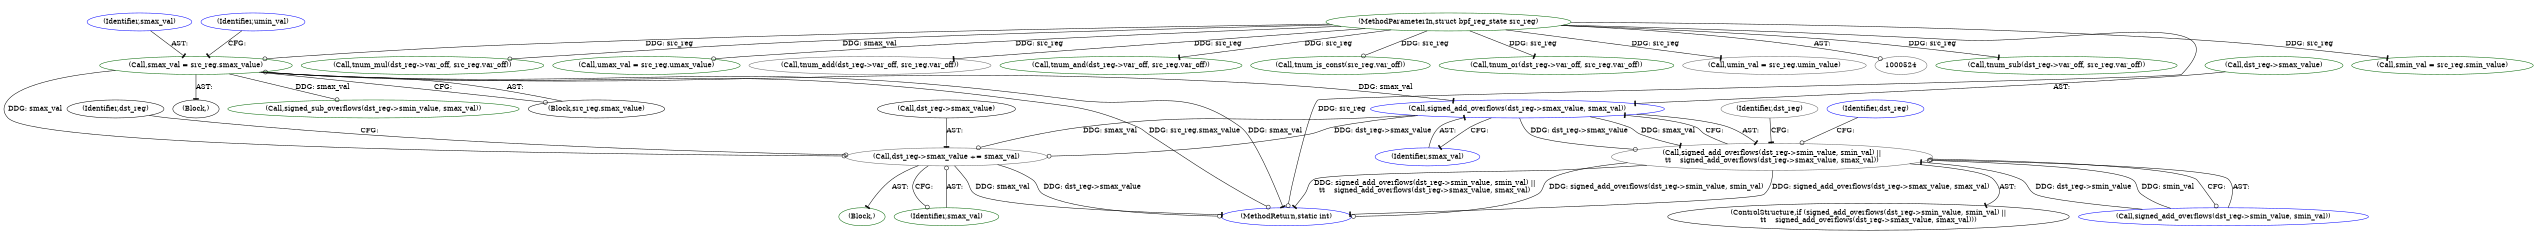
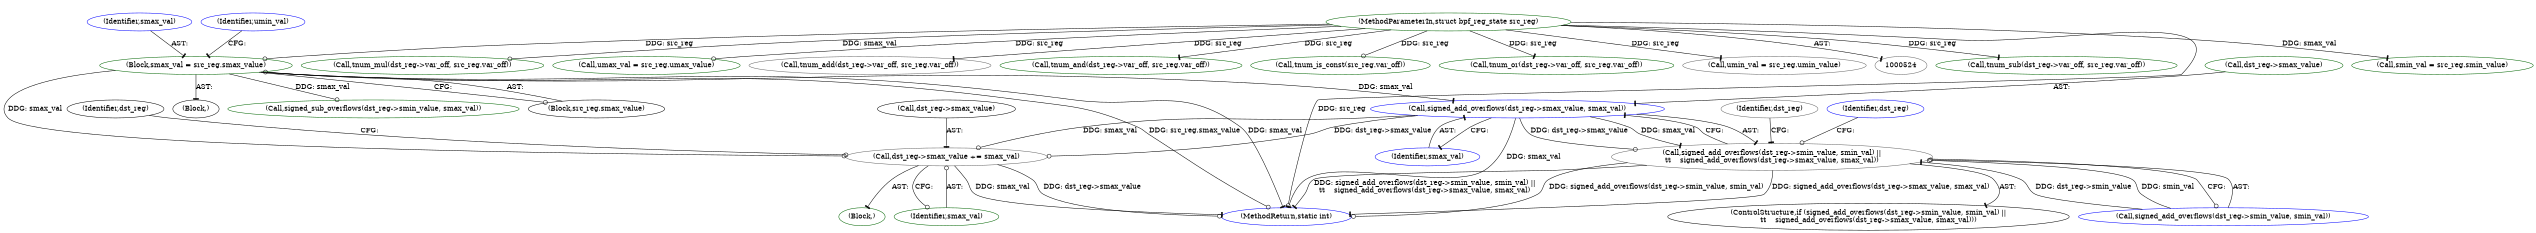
(1720, 36) -> (1720, 36)
(2310, 44) -> (2310, 44)
(196, 65) -> (196, 65)
none -> (1417, 176)
